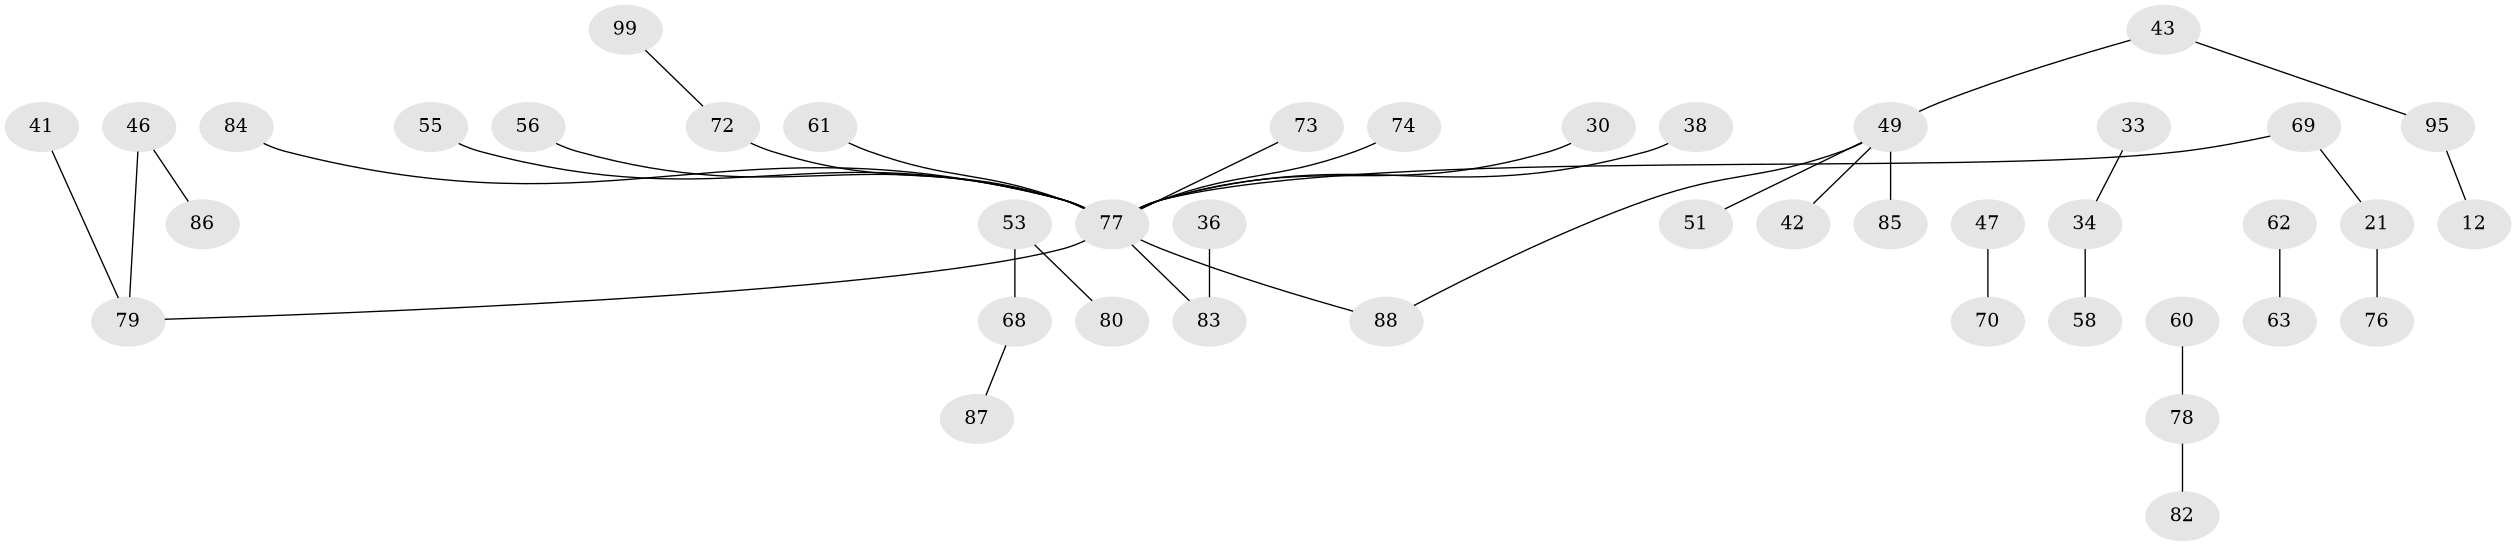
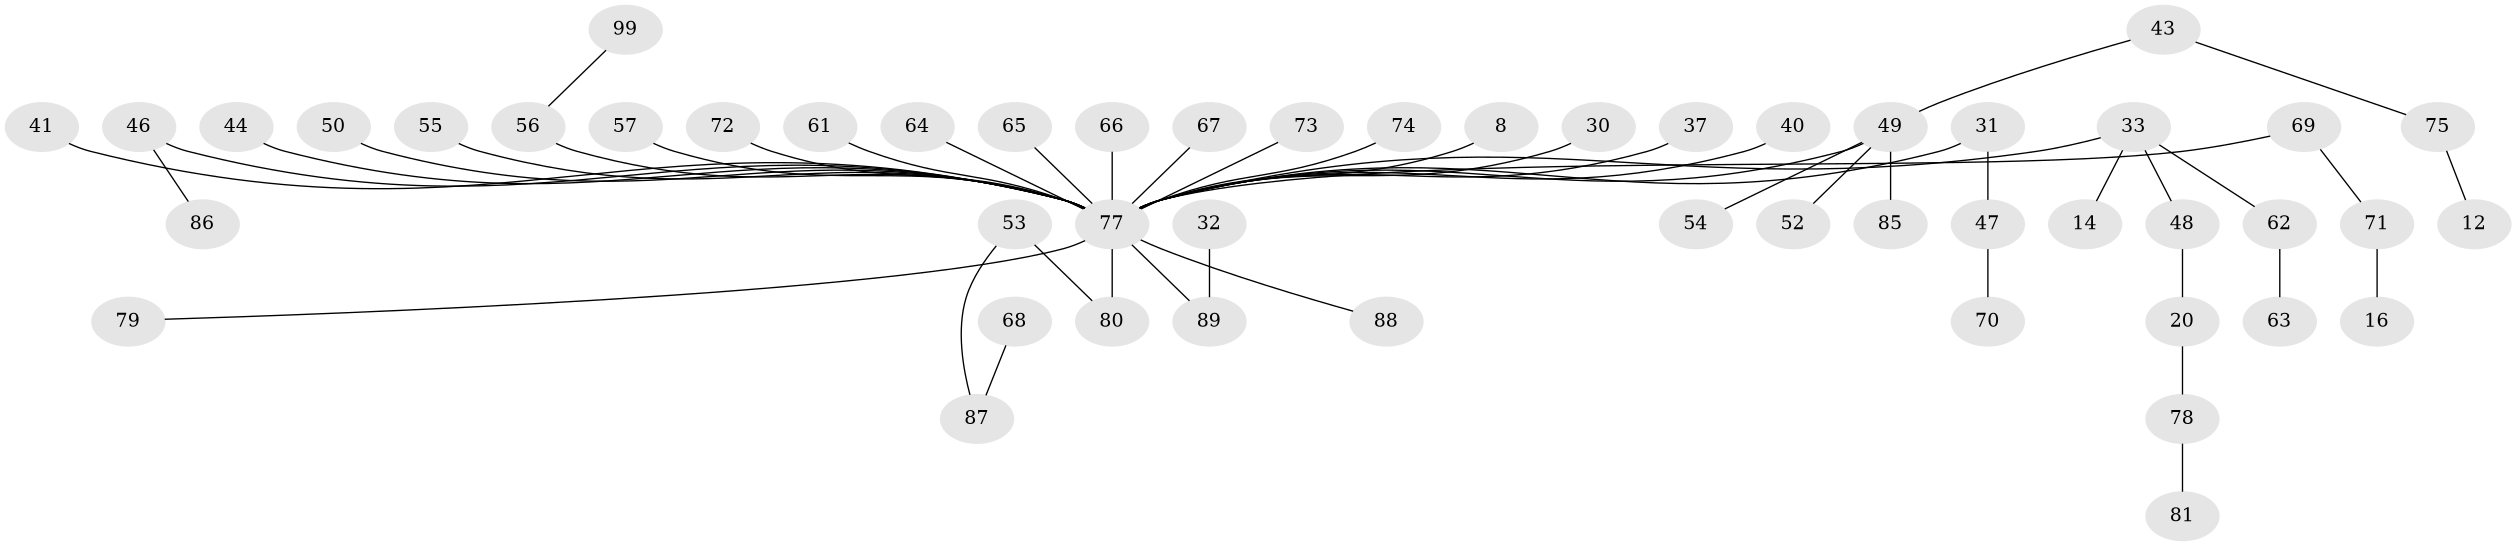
(674, 78) -> (577, 78)
(236, 127) -> (236, 127)
none -> (334, 127)
none -> (626, 127)
none -> (918, 127)
none -> (1015, 127)
none -> (1112, 127)
none -> (1209, 127)
none -> (1501, 127)
(1696, 127) -> (1696, 127)
none -> (1793, 127)
none -> (1988, 127)
(2438, 127) -> (2438, 127)
none -> (1473, 158)
none -> (2207, 176)
(1632, 206) -> (1501, 176)
(85, 224) -> (347, 188)
(134, 224) -> (626, 176)
(1209, 224) -> (1209, 224)
(1696, 224) -> (1696, 224)
(1793, 224) -> (1793, 224)
(2085, 224) -> (2085, 224)
none -> (2182, 224)
(2377, 224) -> (2377, 224)
(1015, 273) -> (962, 316)
none -> (1112, 273)
(1209, 322) -> (1209, 322)
(2085, 322) -> none
(2182, 322) -> (2182, 322)
(2377, 322) -> (2377, 322)
(2182, 516) -> (2182, 516)
